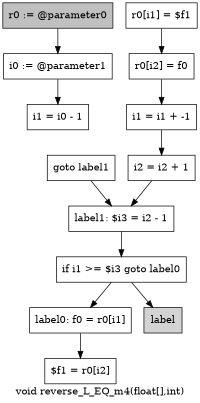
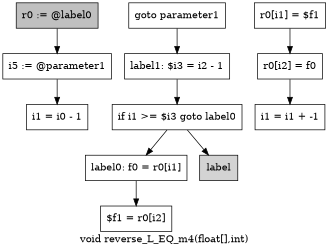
(58, 16) -> (57, 16)
(58, 66) -> (57, 66)
(81, 168) -> (177, 16)
(162, 168) -> none
